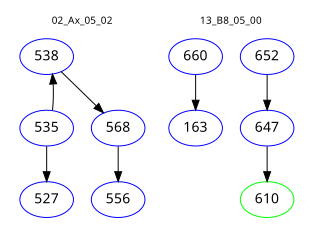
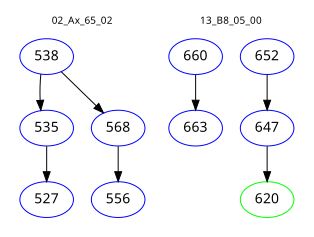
(82, 21) -> (82, 21)
(53, 97) -> (40, 87)
(196, 128) -> (196, 128)
(267, 200) -> (267, 200)
